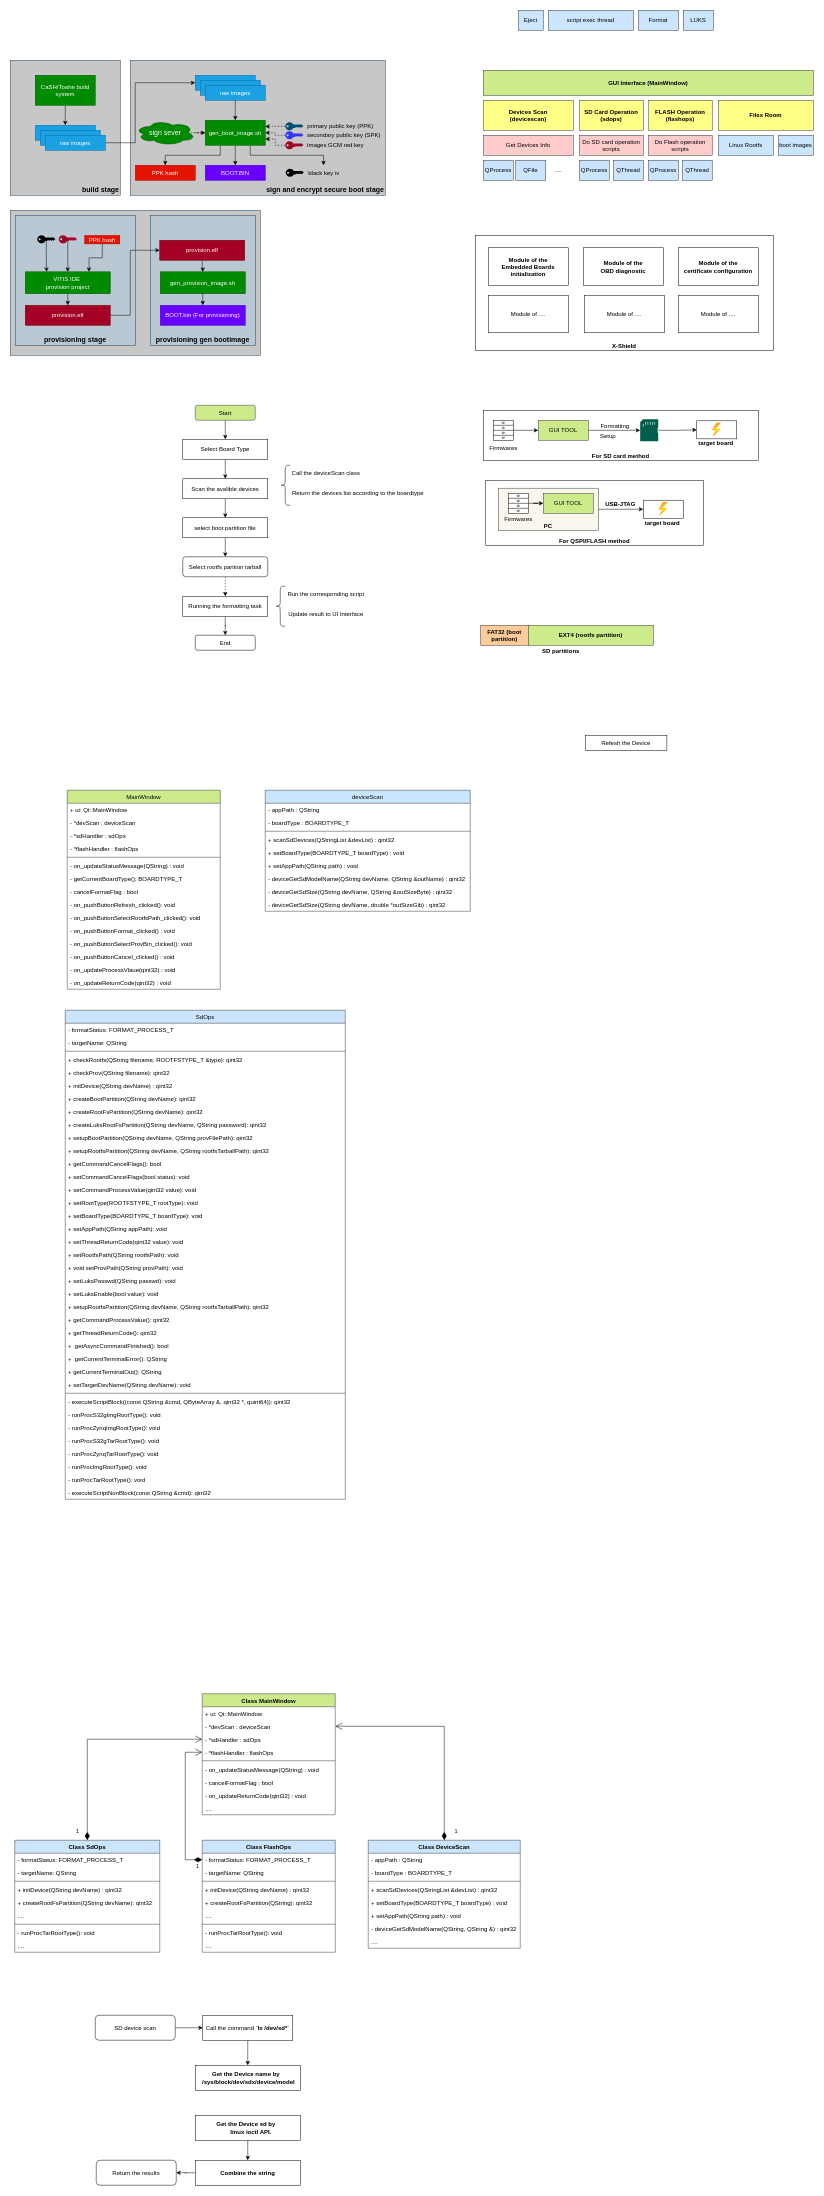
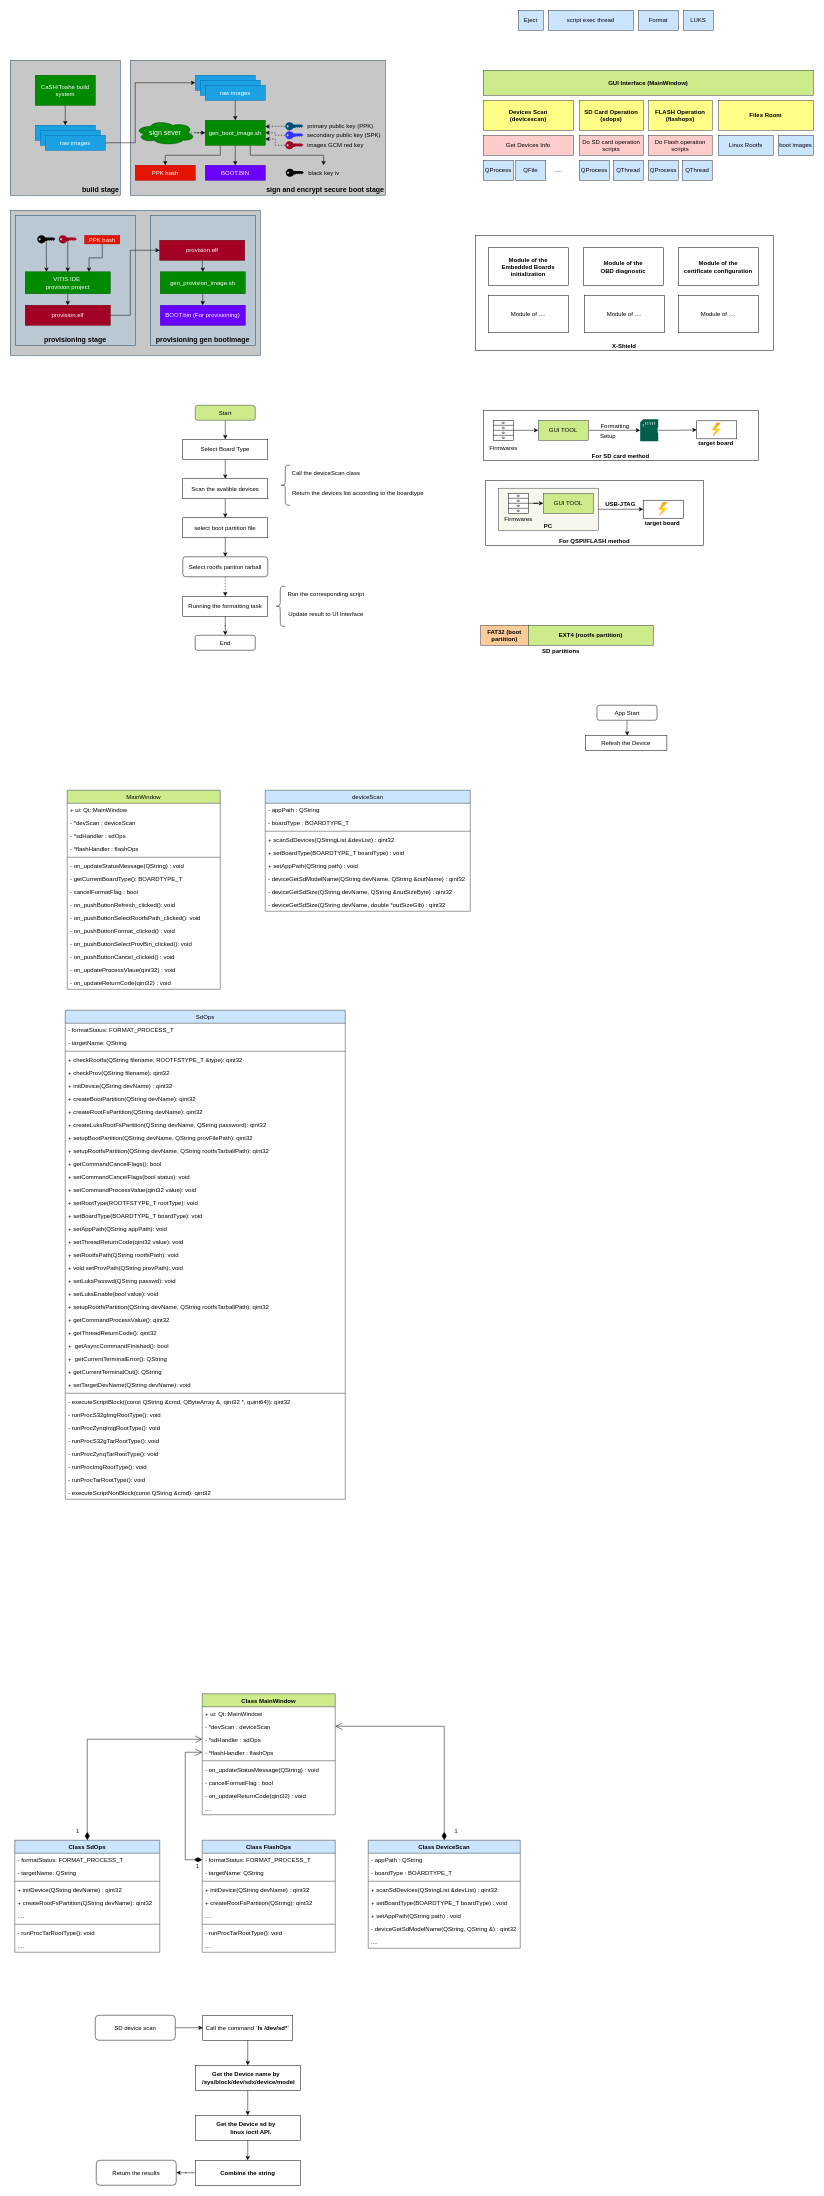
none -> (627, 713)
none -> (627, 730)
none -> (248, 2110)
